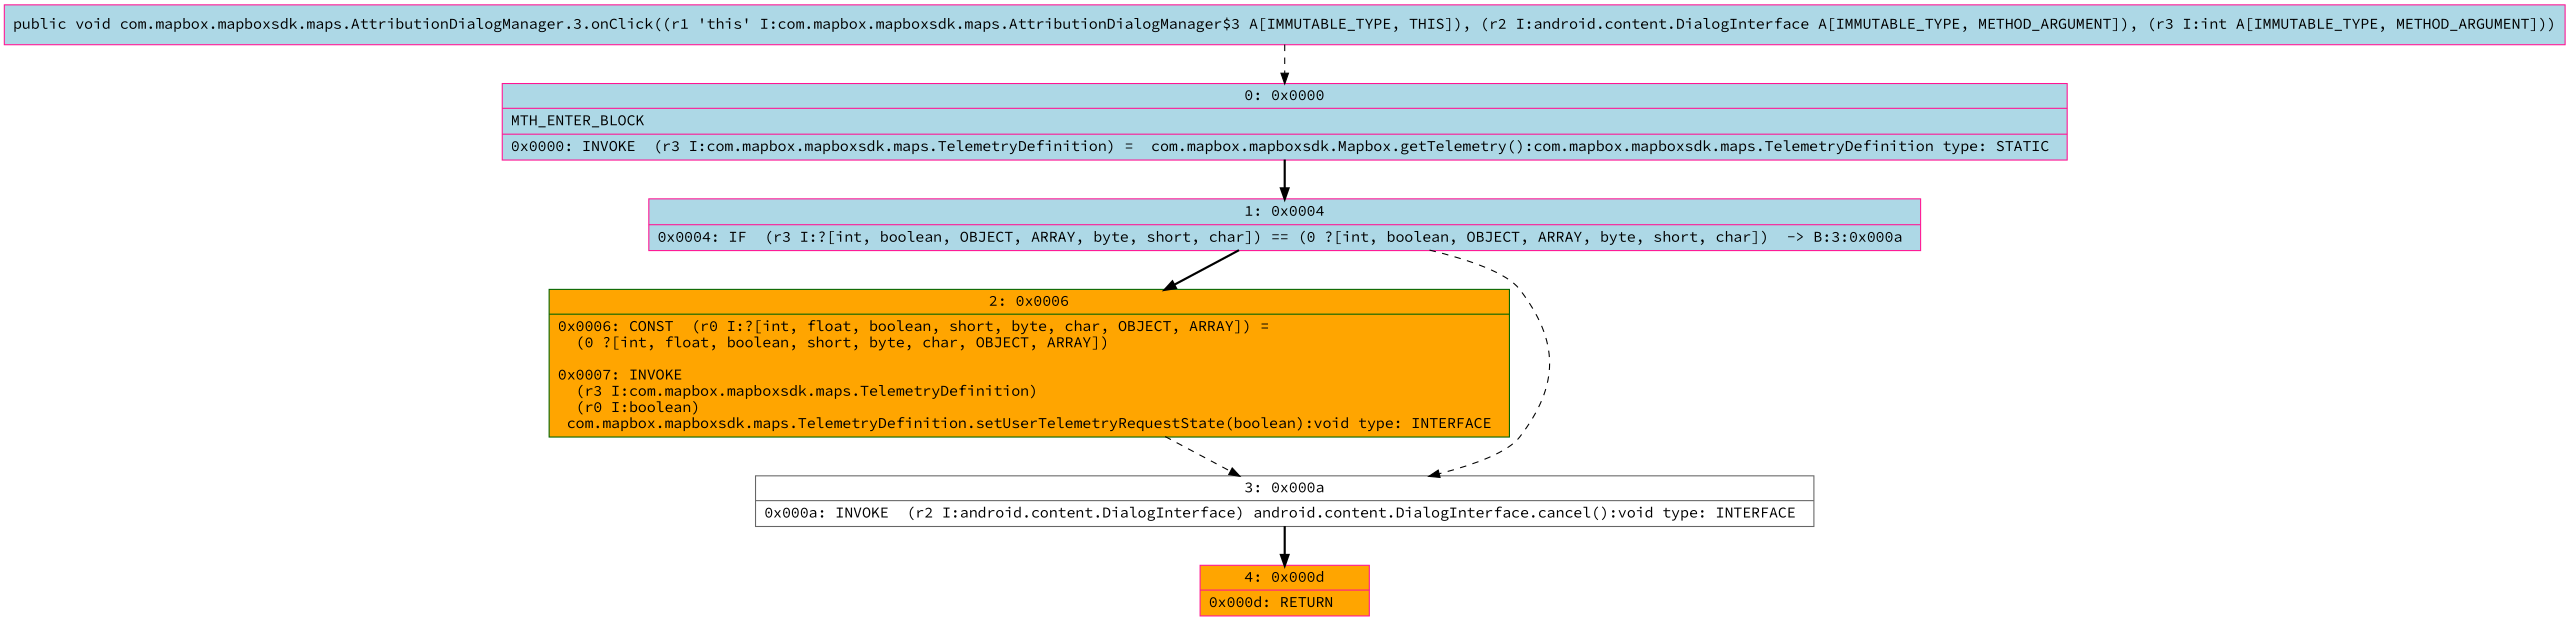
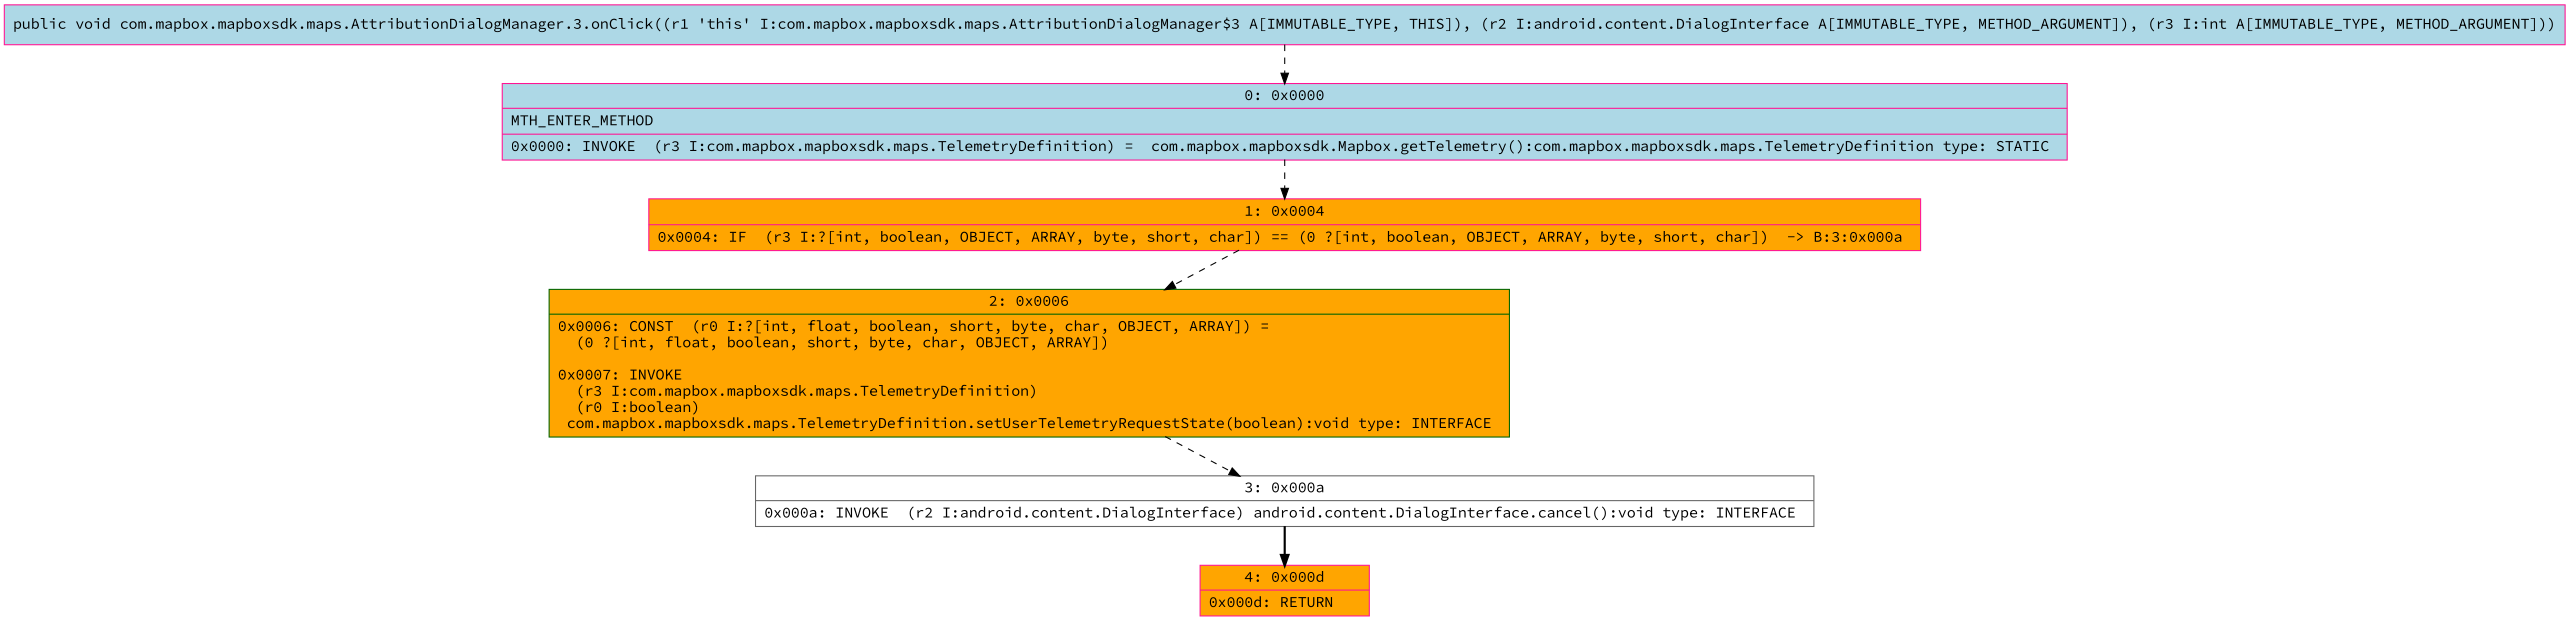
(578, 121) -> (583, 121)
(1285, 174) -> (1285, 174)
(1285, 225) -> (1285, 225)
(1207, 267) -> (1207, 267)
(1549, 358) -> none
